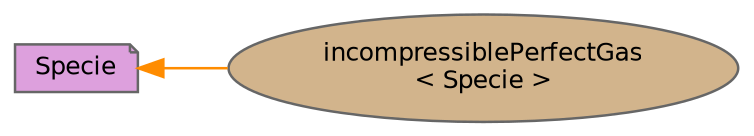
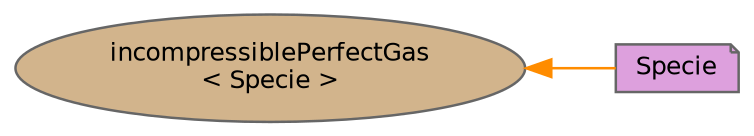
(196, 68) -> (584, 68)
